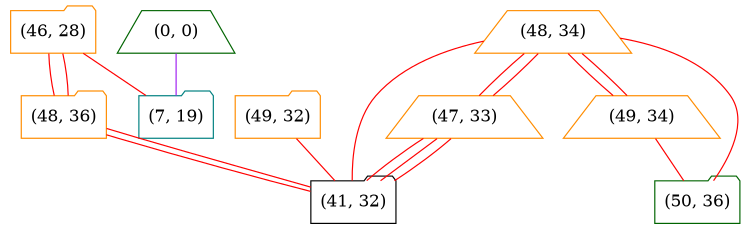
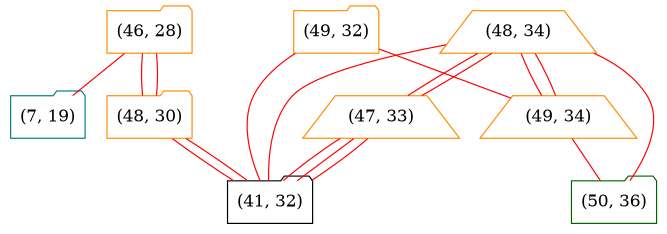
(176, 32) -> none
none -> (435, 70)
(64, 117) -> (150, 117)
